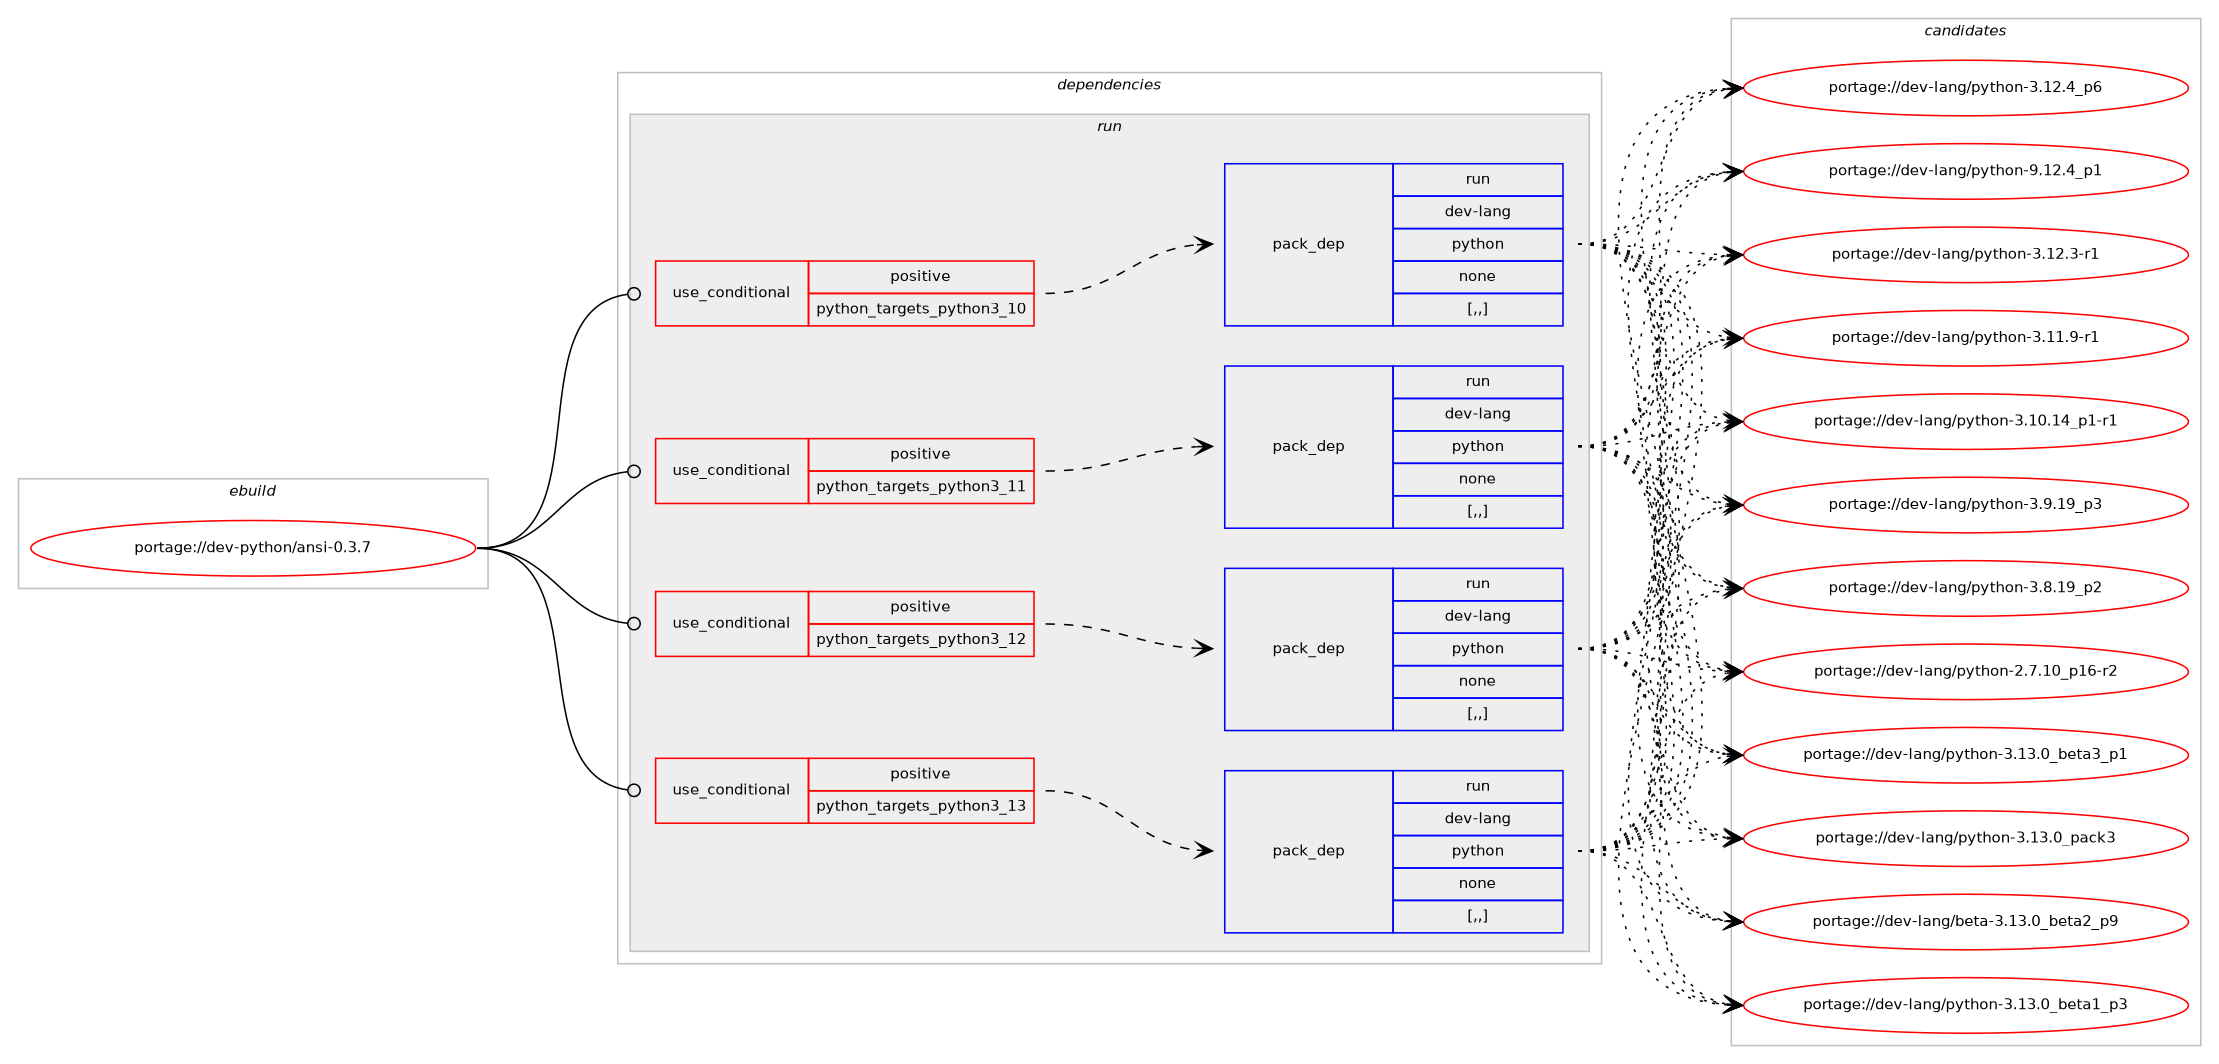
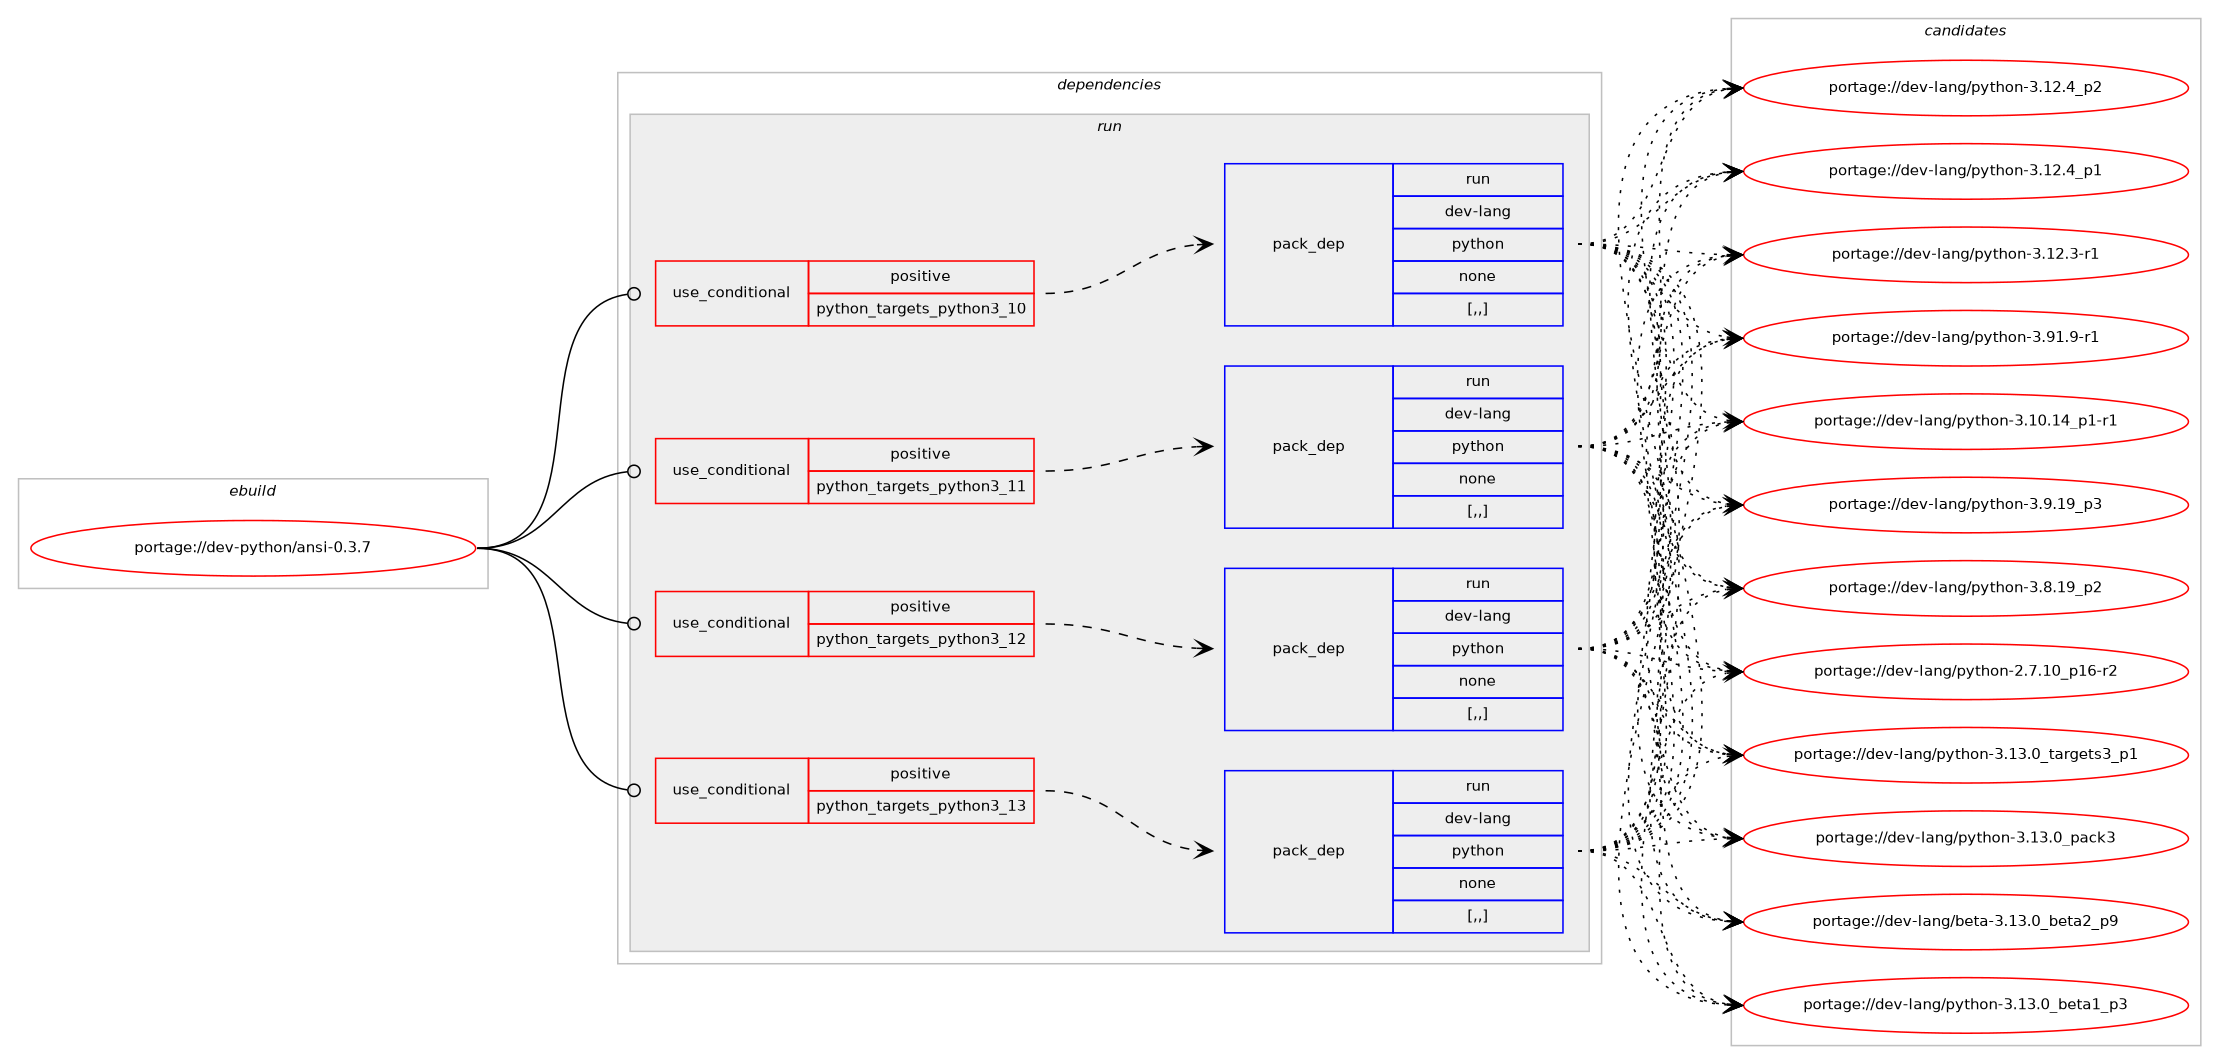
(1966, 88) -> (1966, 88)
(1966, 171) -> (1966, 171)
(1966, 338) -> (1966, 338)
(1966, 755) -> (1966, 755)
